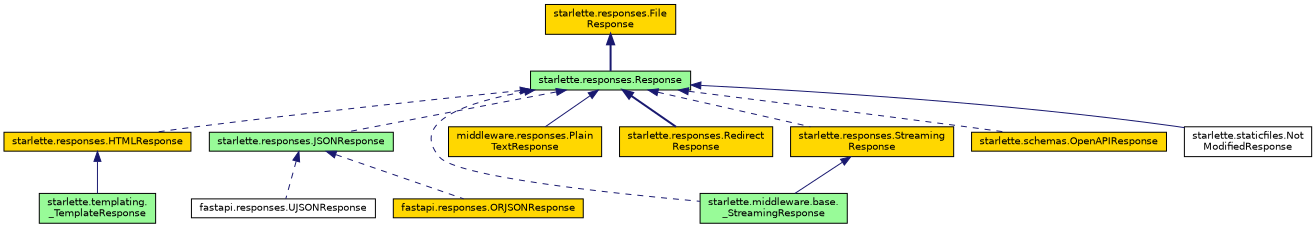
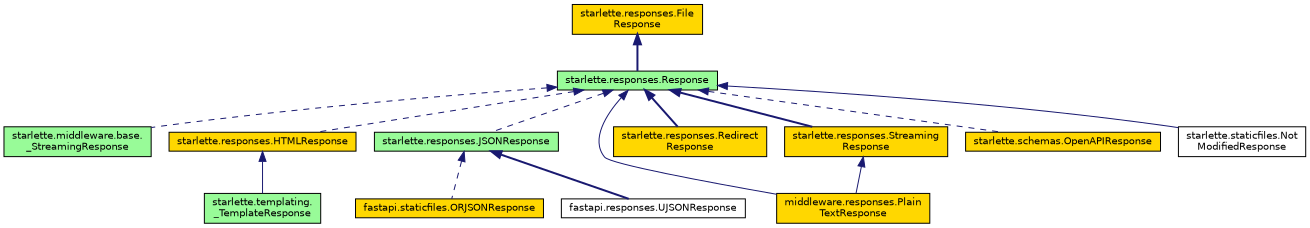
(734, 110) -> (746, 110)
(819, 178) -> (859, 180)
(291, 180) -> (565, 177)
(488, 208) -> (449, 208)
